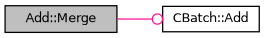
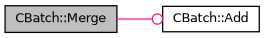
(61, 19) -> (61, 19)
